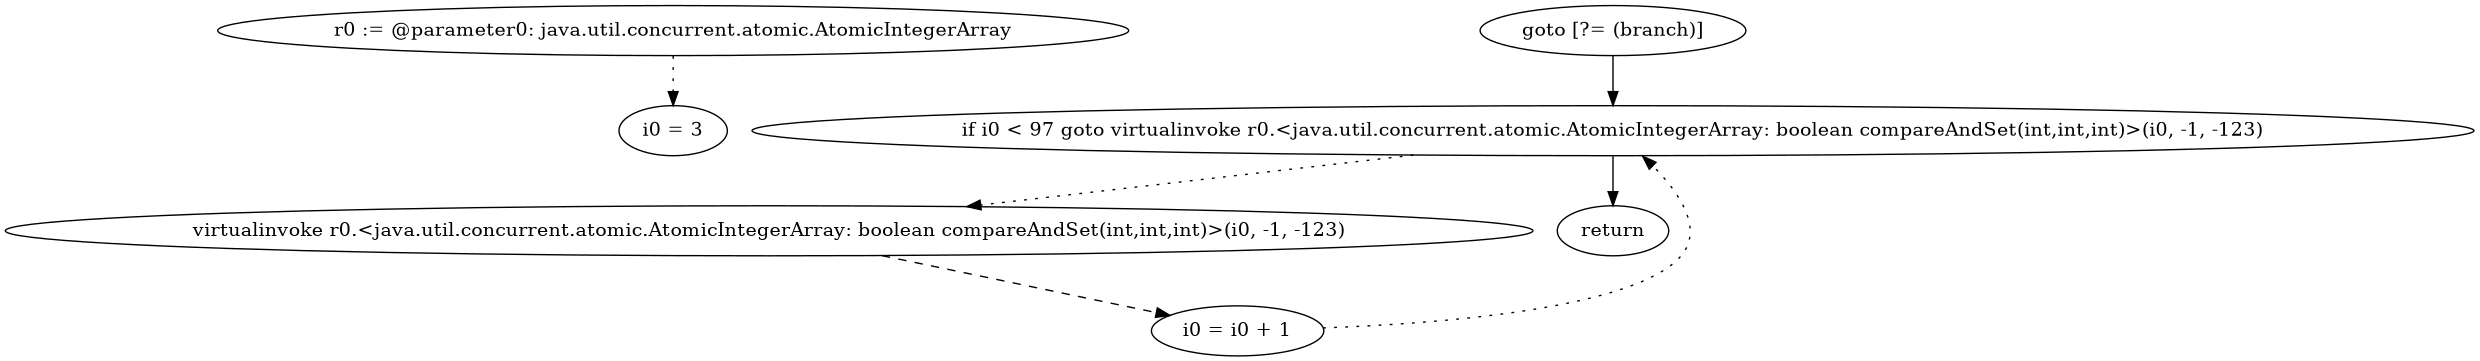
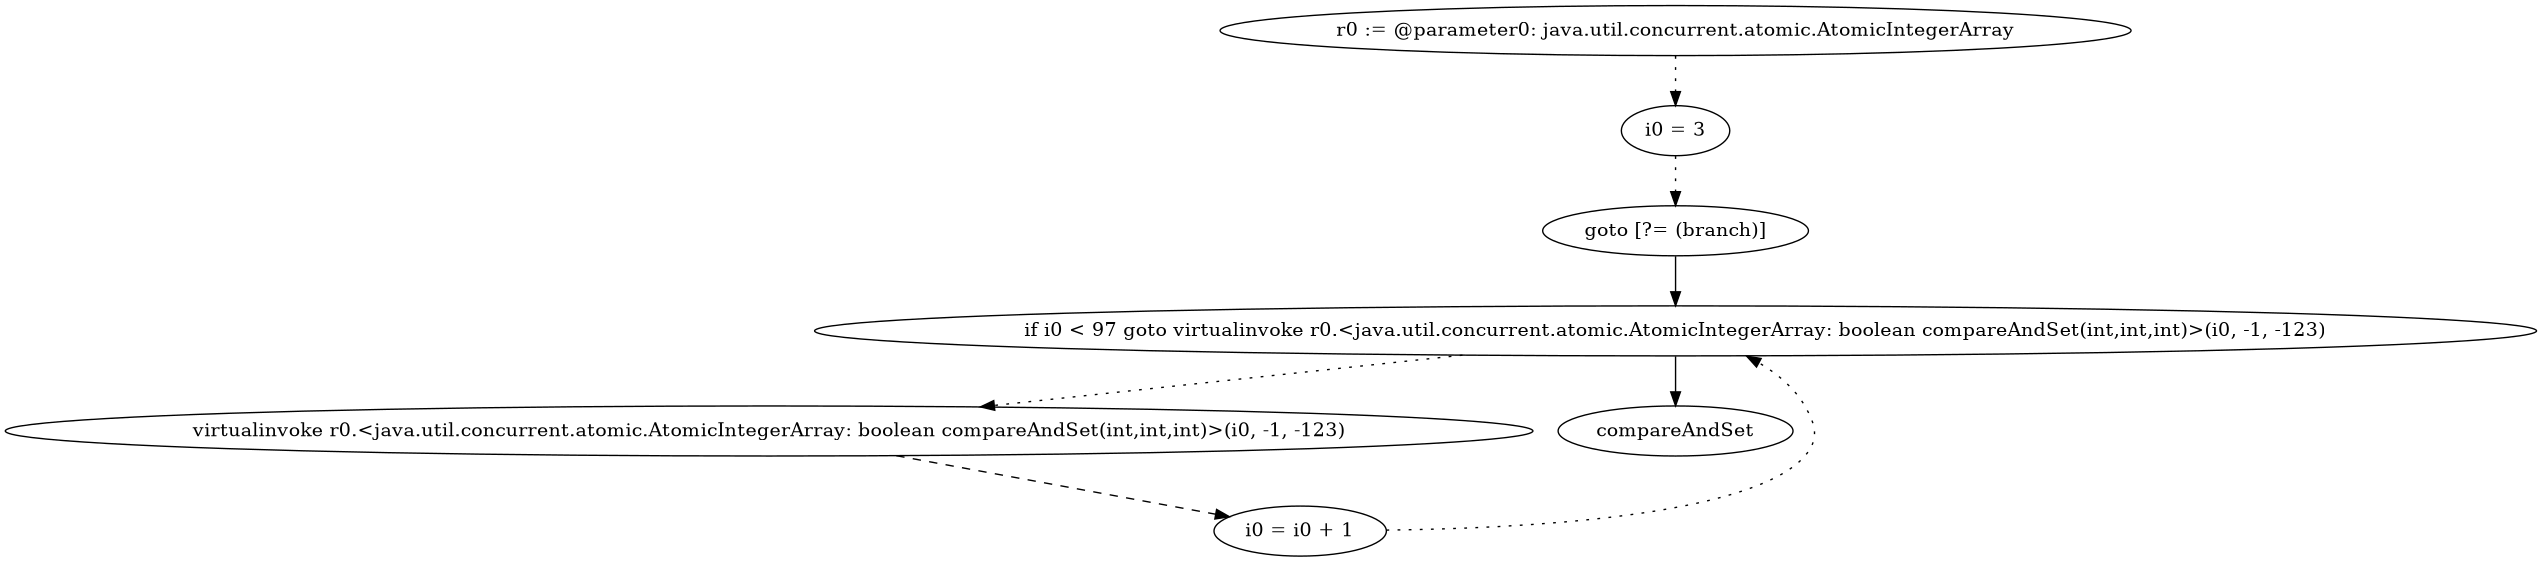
none -> (1676, 174)
(1613, 231) -> (1676, 431)
